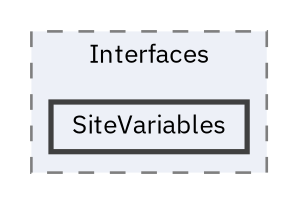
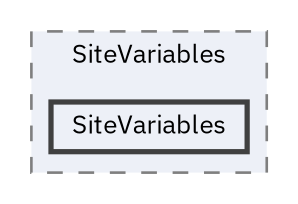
(149, 56) -> (149, 56)
